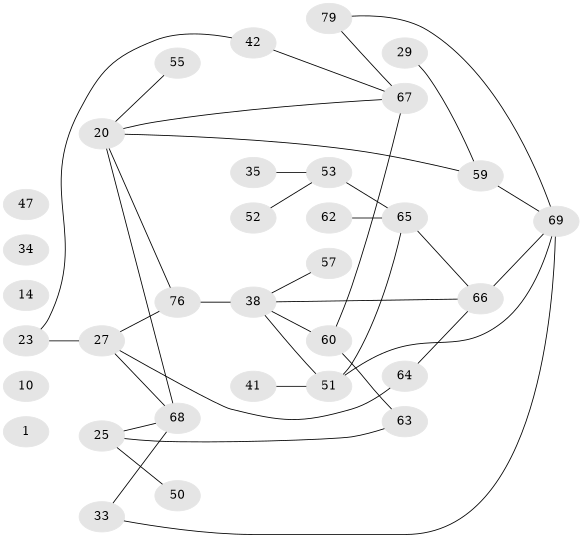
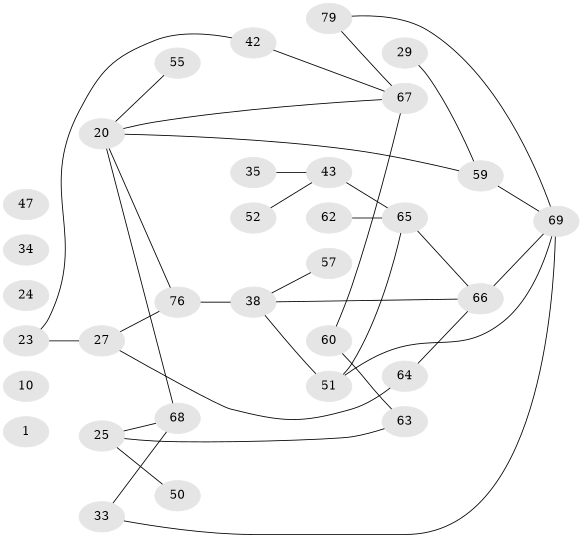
(329, 173) -> (329, 173)
(26, 295) -> (26, 295)
(291, 322) -> none
(140, 380) -> none
(253, 386) -> none
